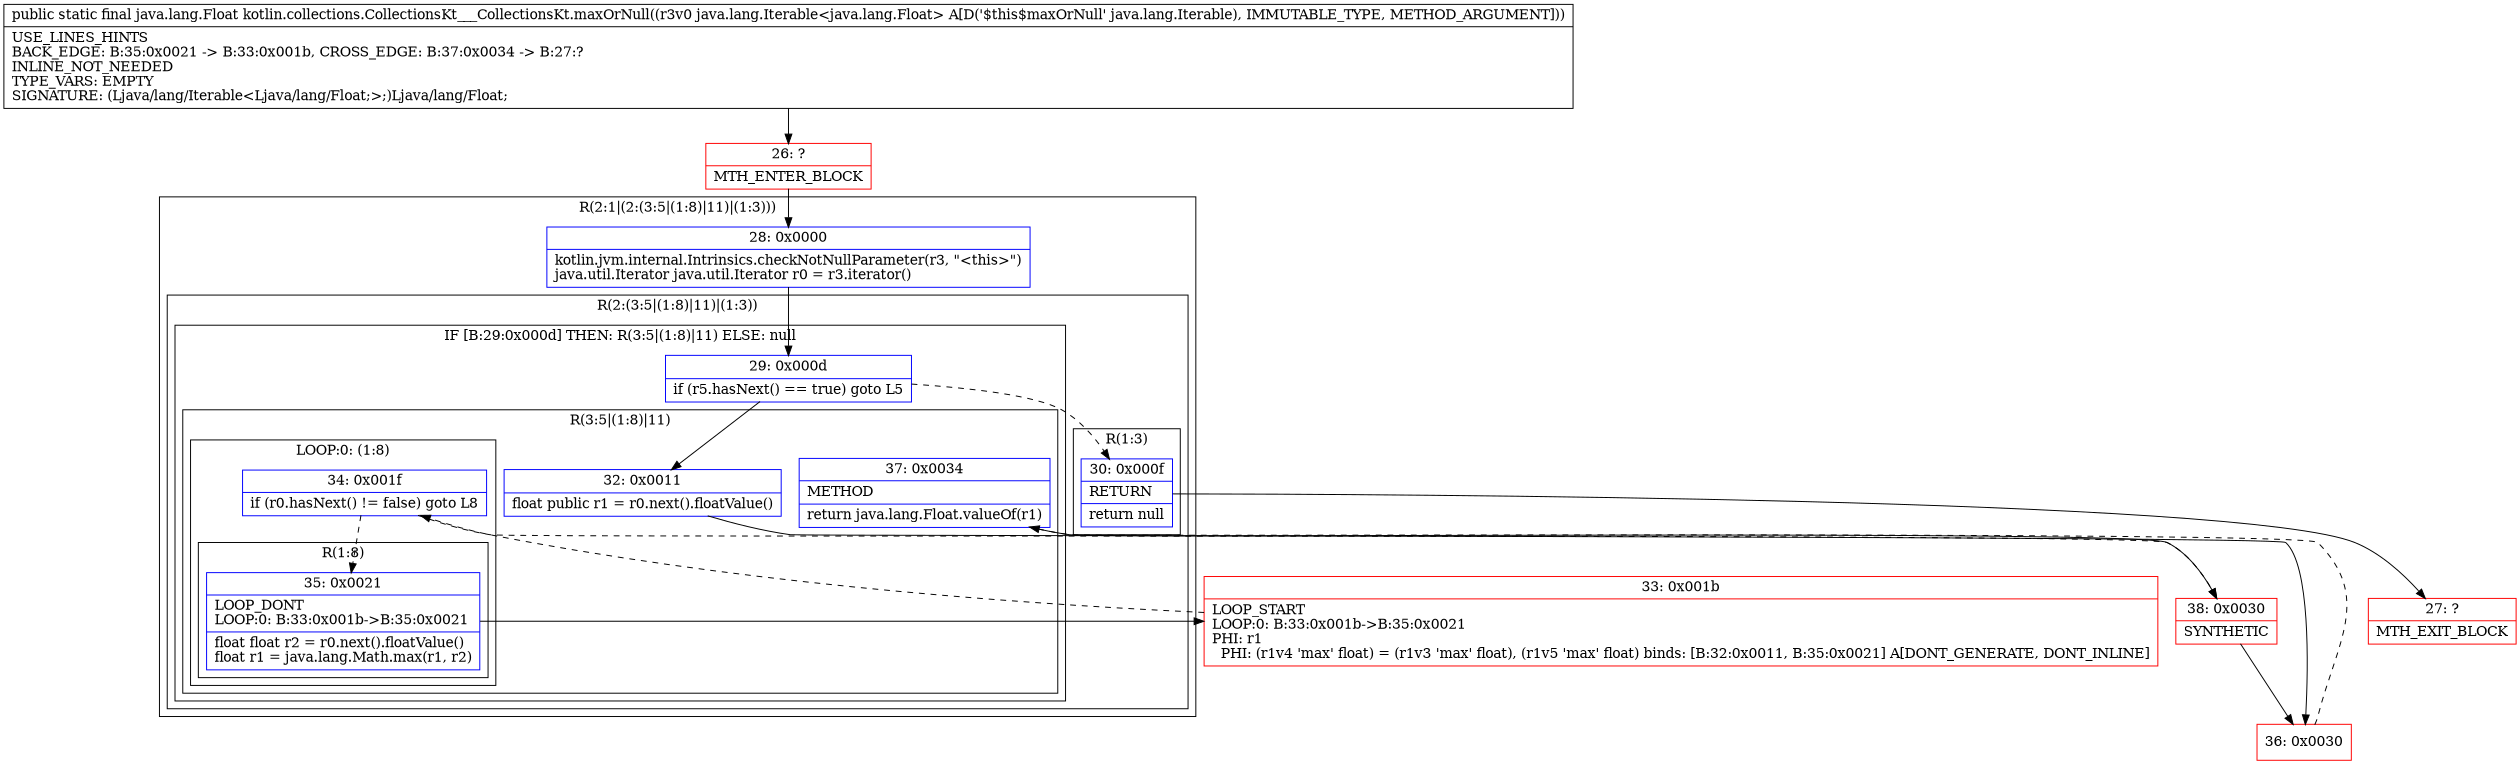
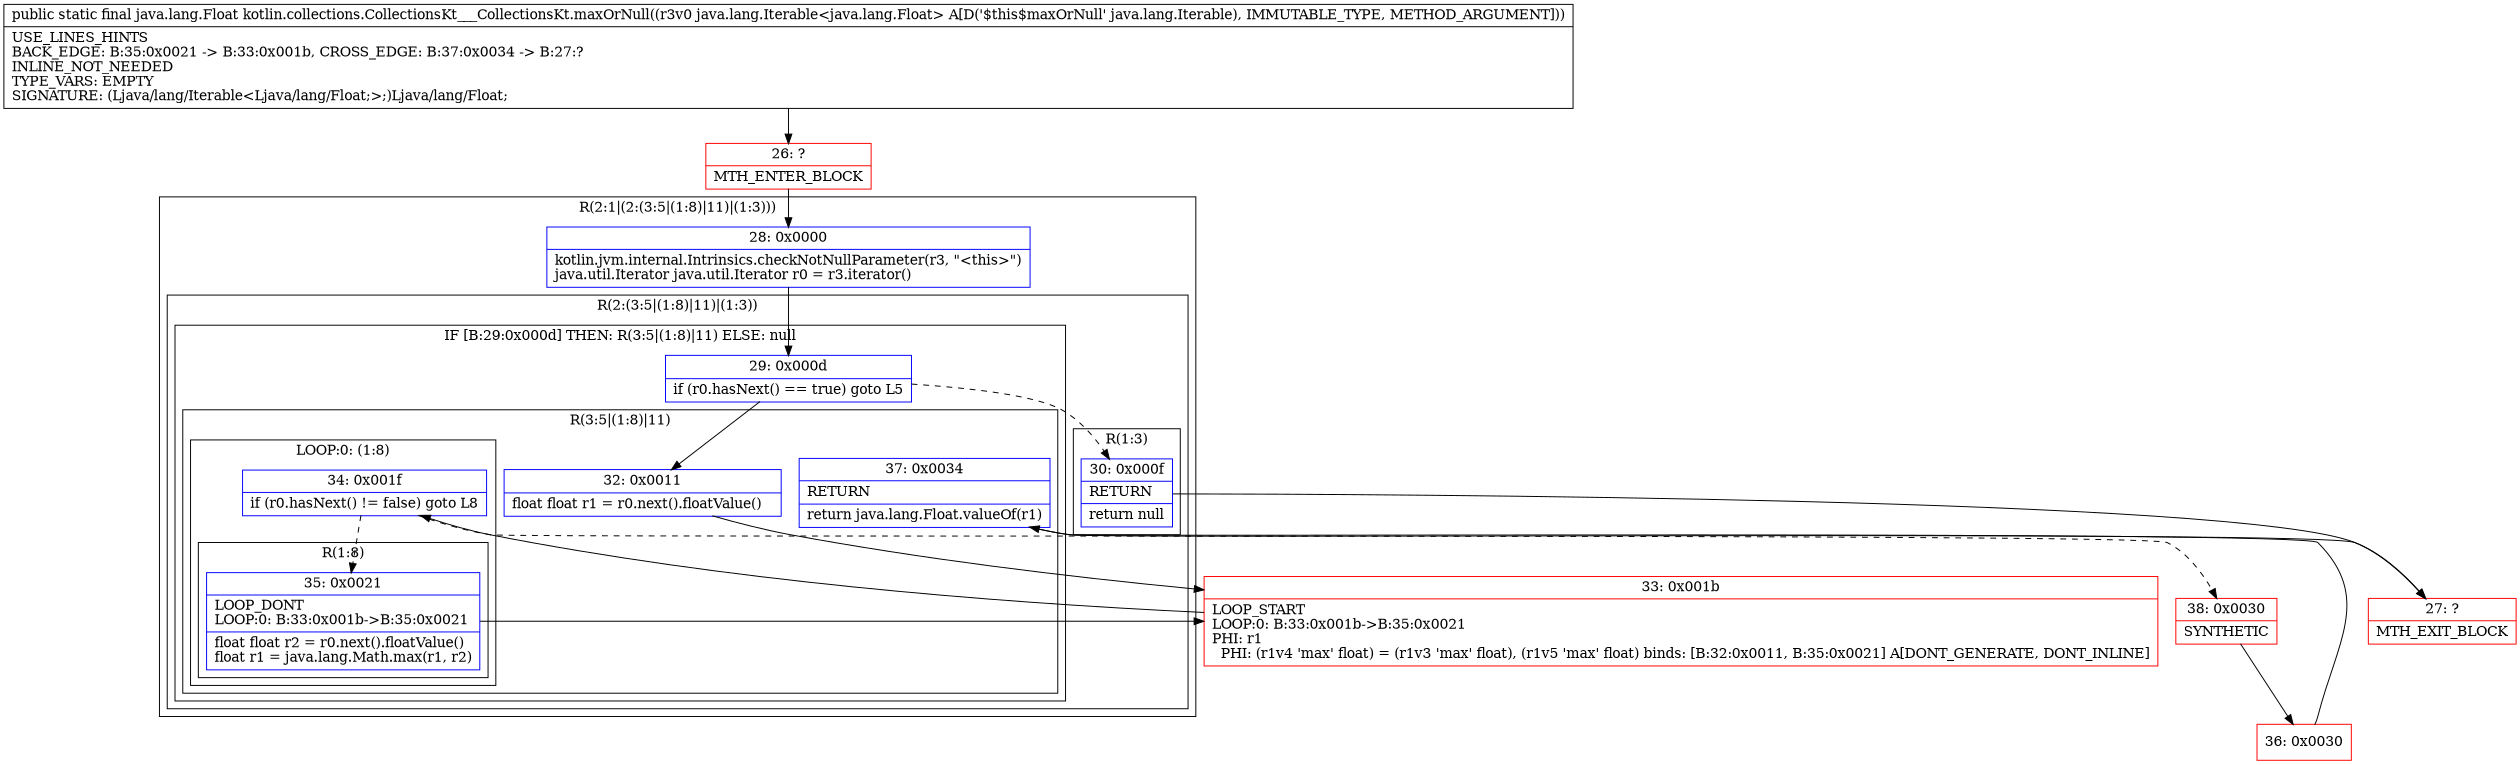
(788, 390) -> (788, 390)
(840, 492) -> (839, 492)
(643, 504) -> (637, 504)
(1631, 535) -> (1733, 536)
(1776, 535) -> (1776, 535)
(1584, 537) -> (952, 561)
(815, 583) -> (815, 583)
